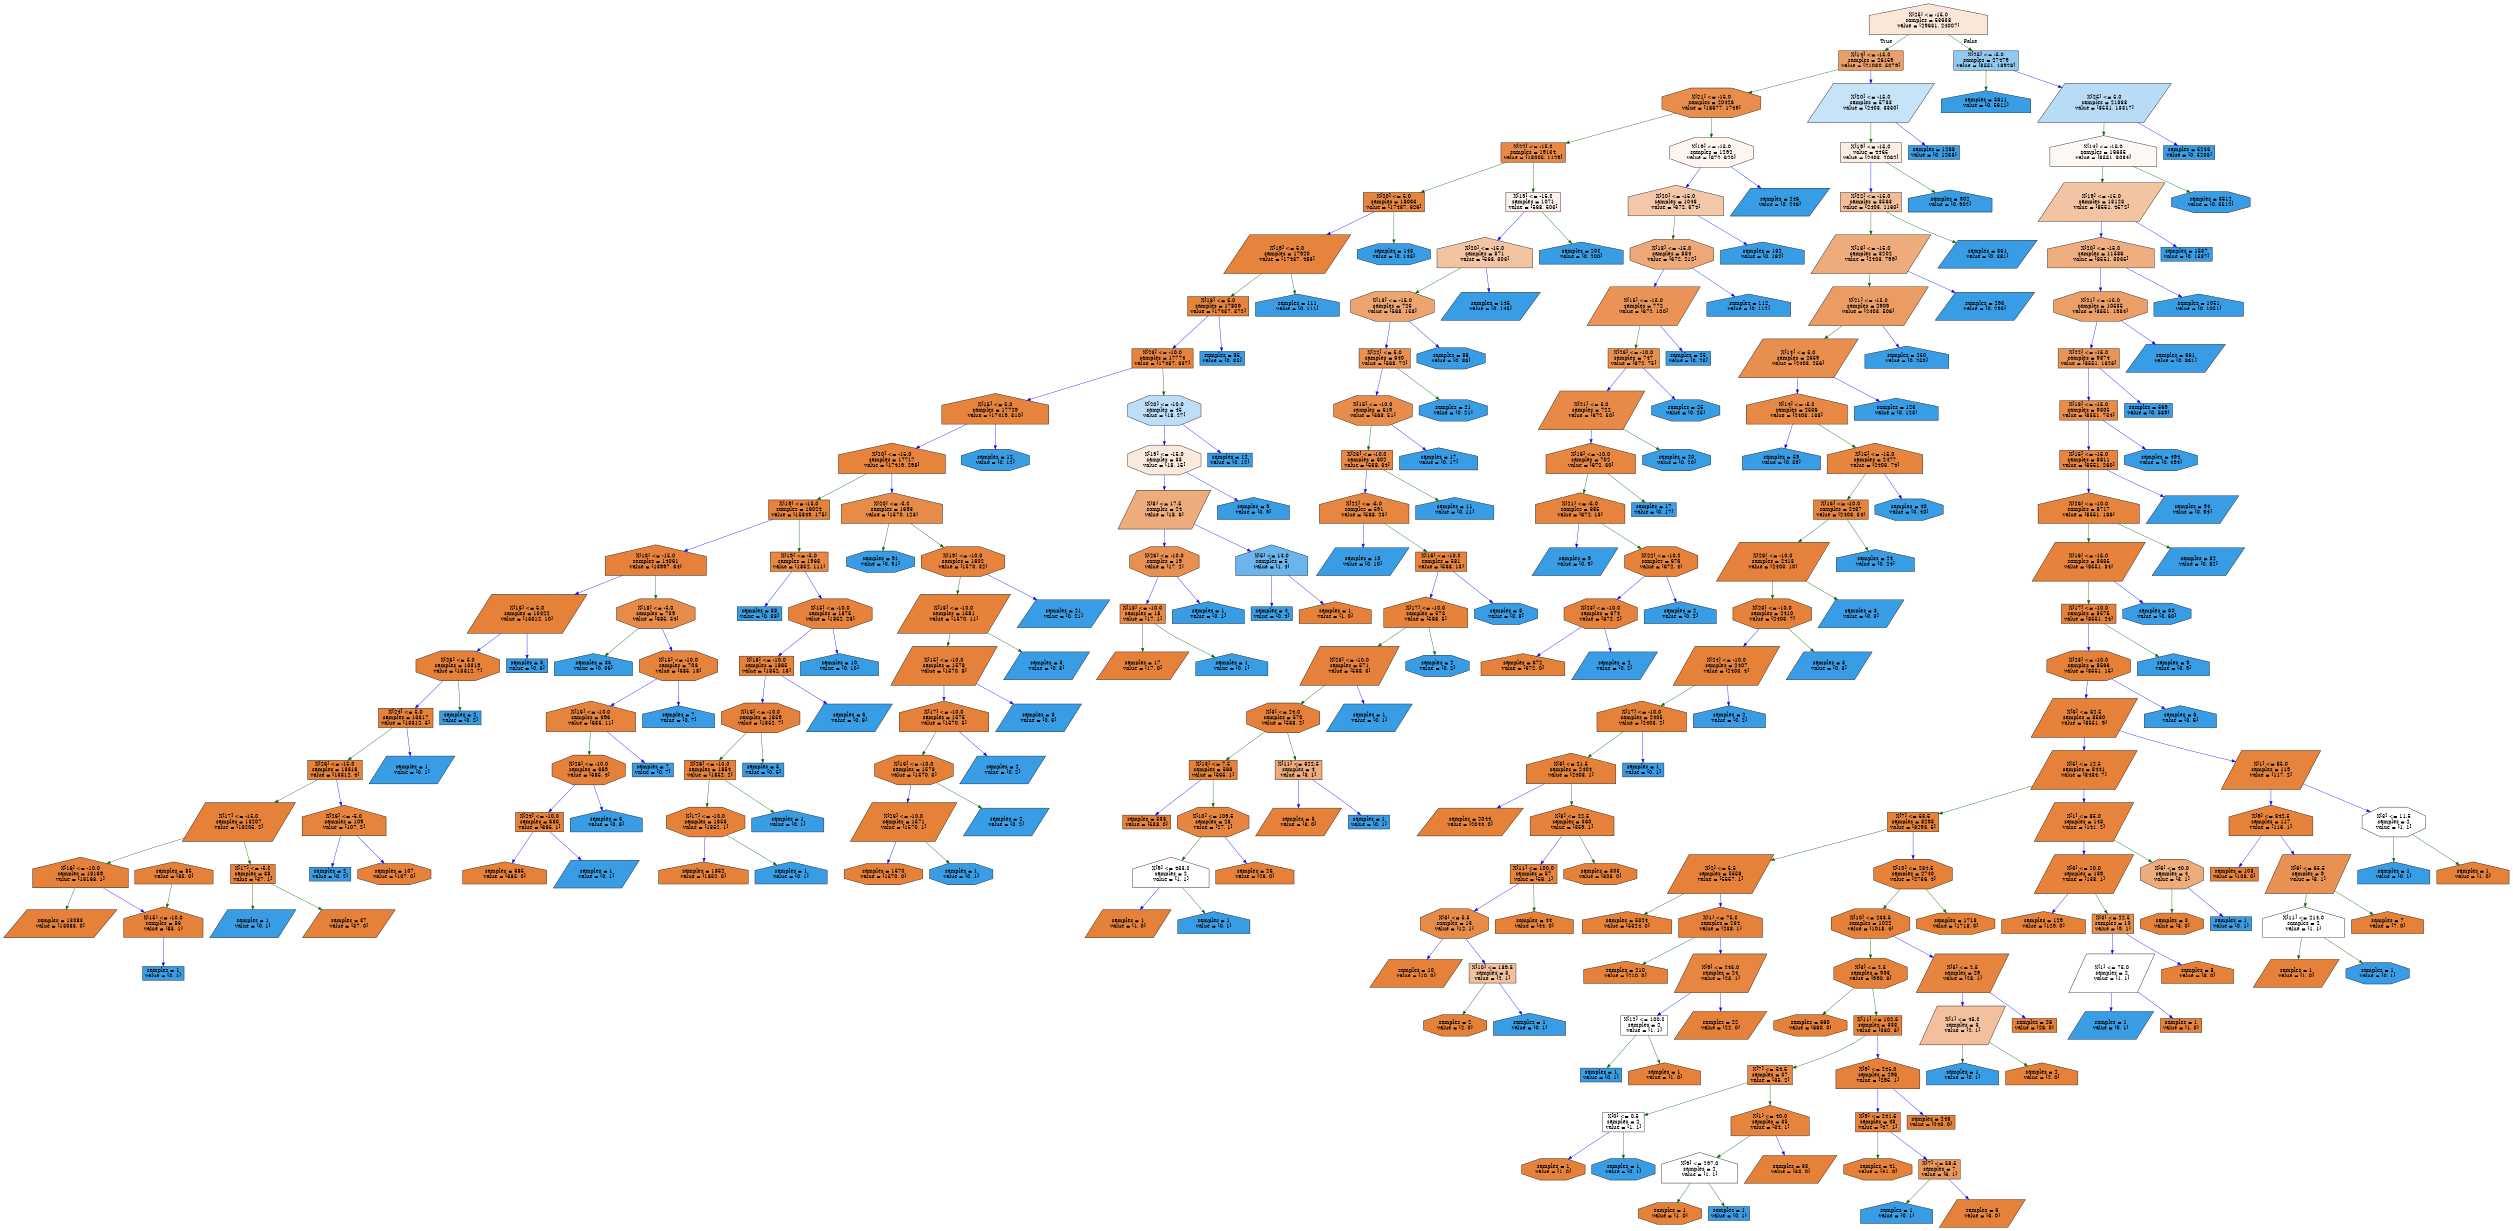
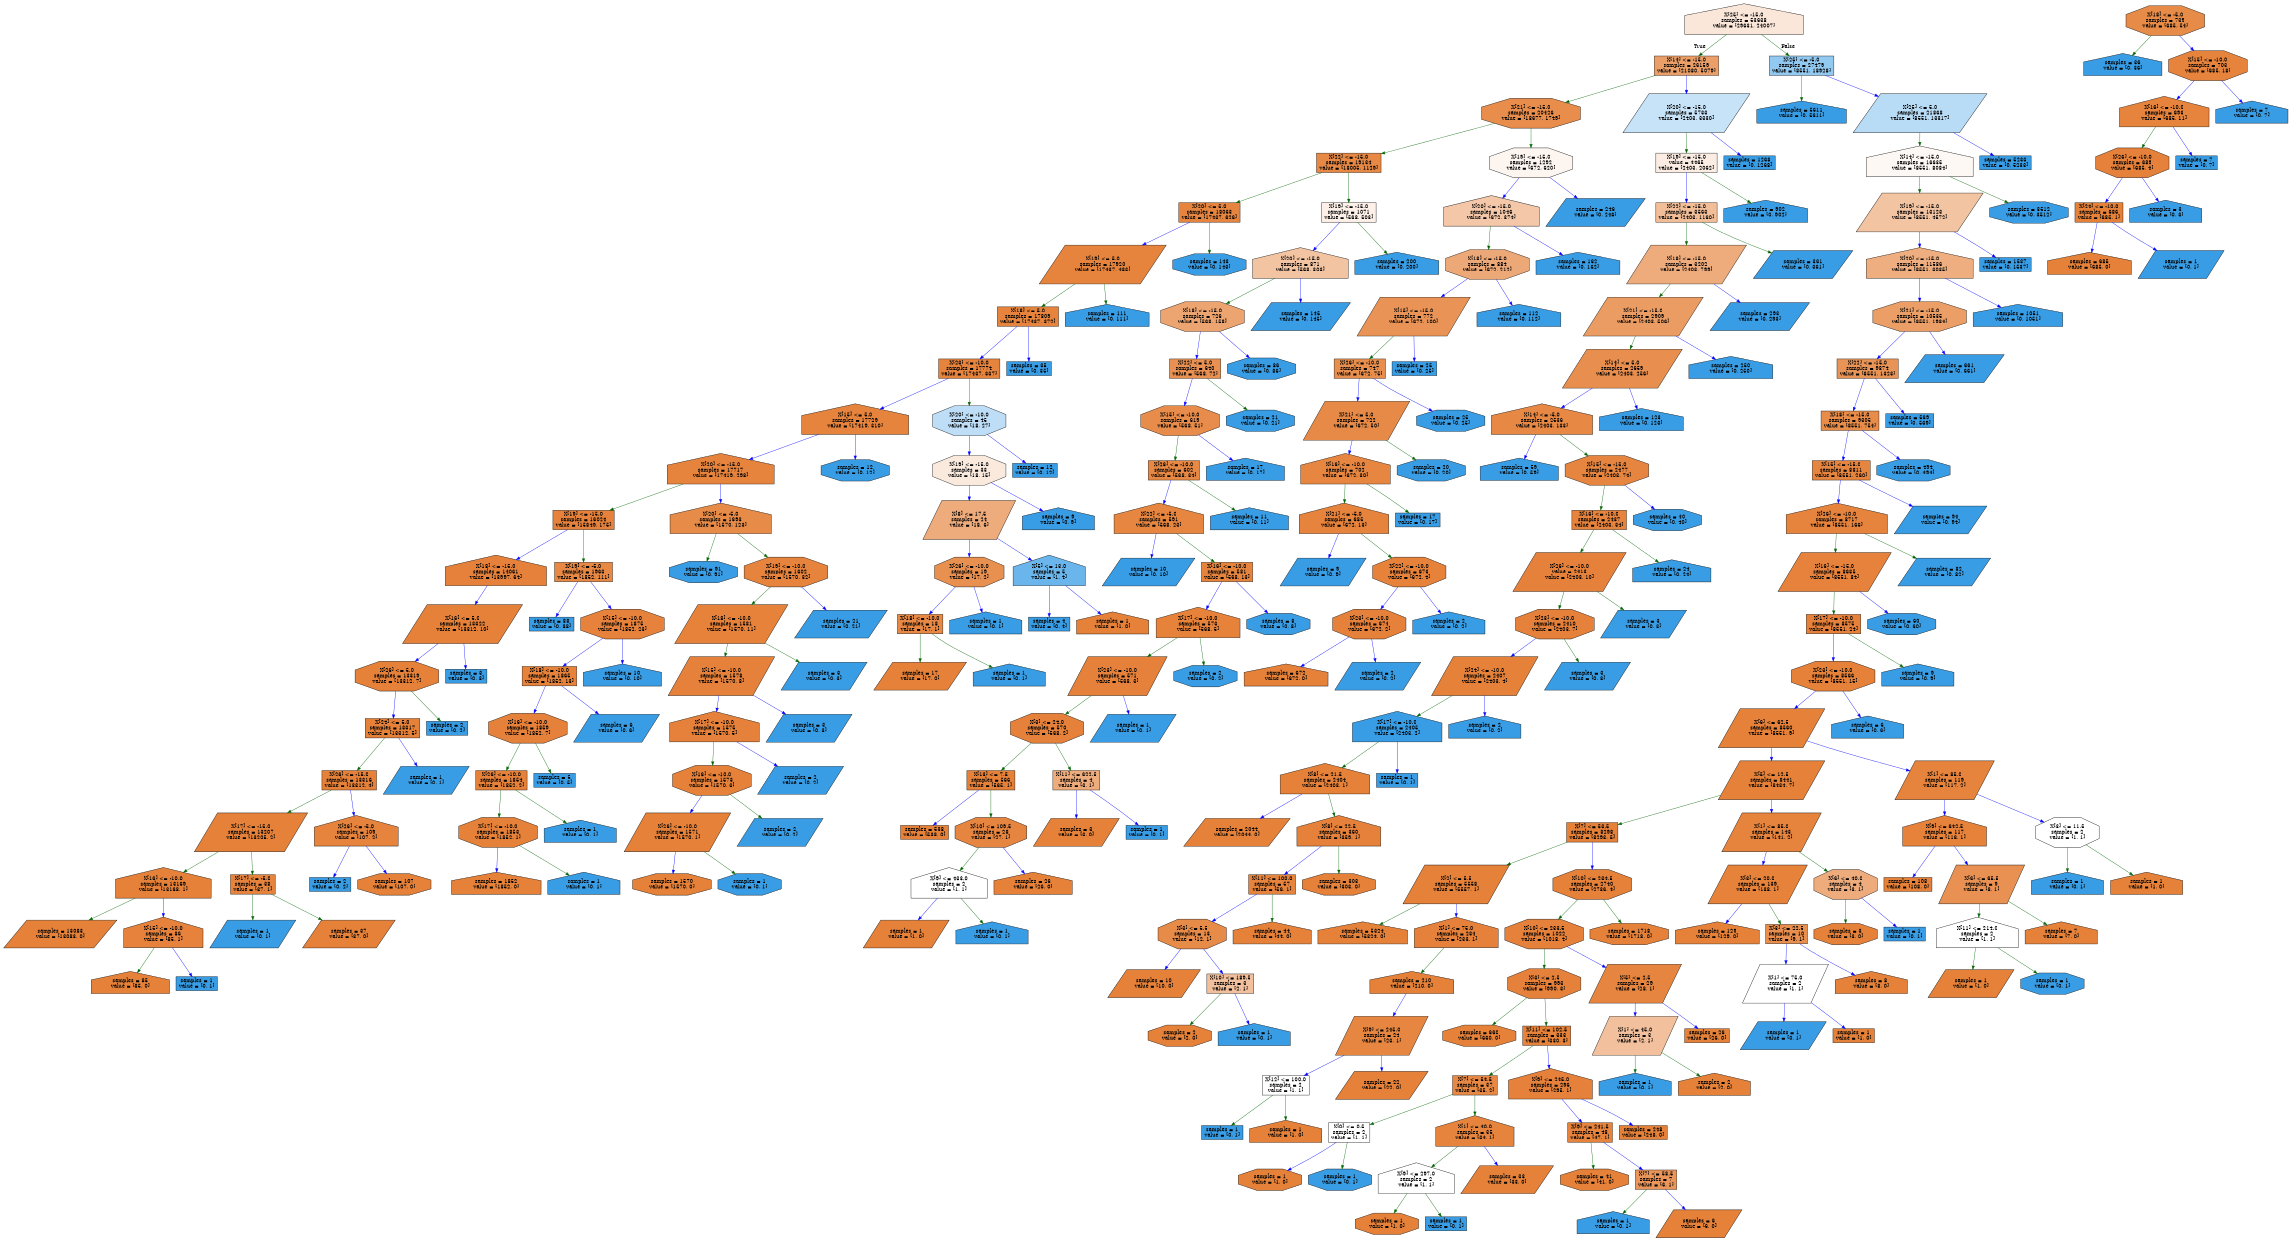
(1875, 460) -> (1607, 470)
(1773, 562) -> (1570, 572)
(656, 585) -> none
(1642, 718) -> (1397, 728)
(170, 894) -> (147, 959)
(1721, 944) -> (1401, 1003)
